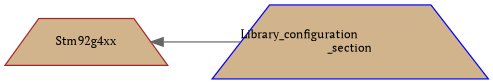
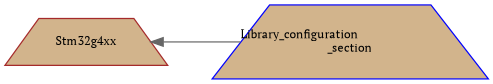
(86, 42) -> (86, 42)
